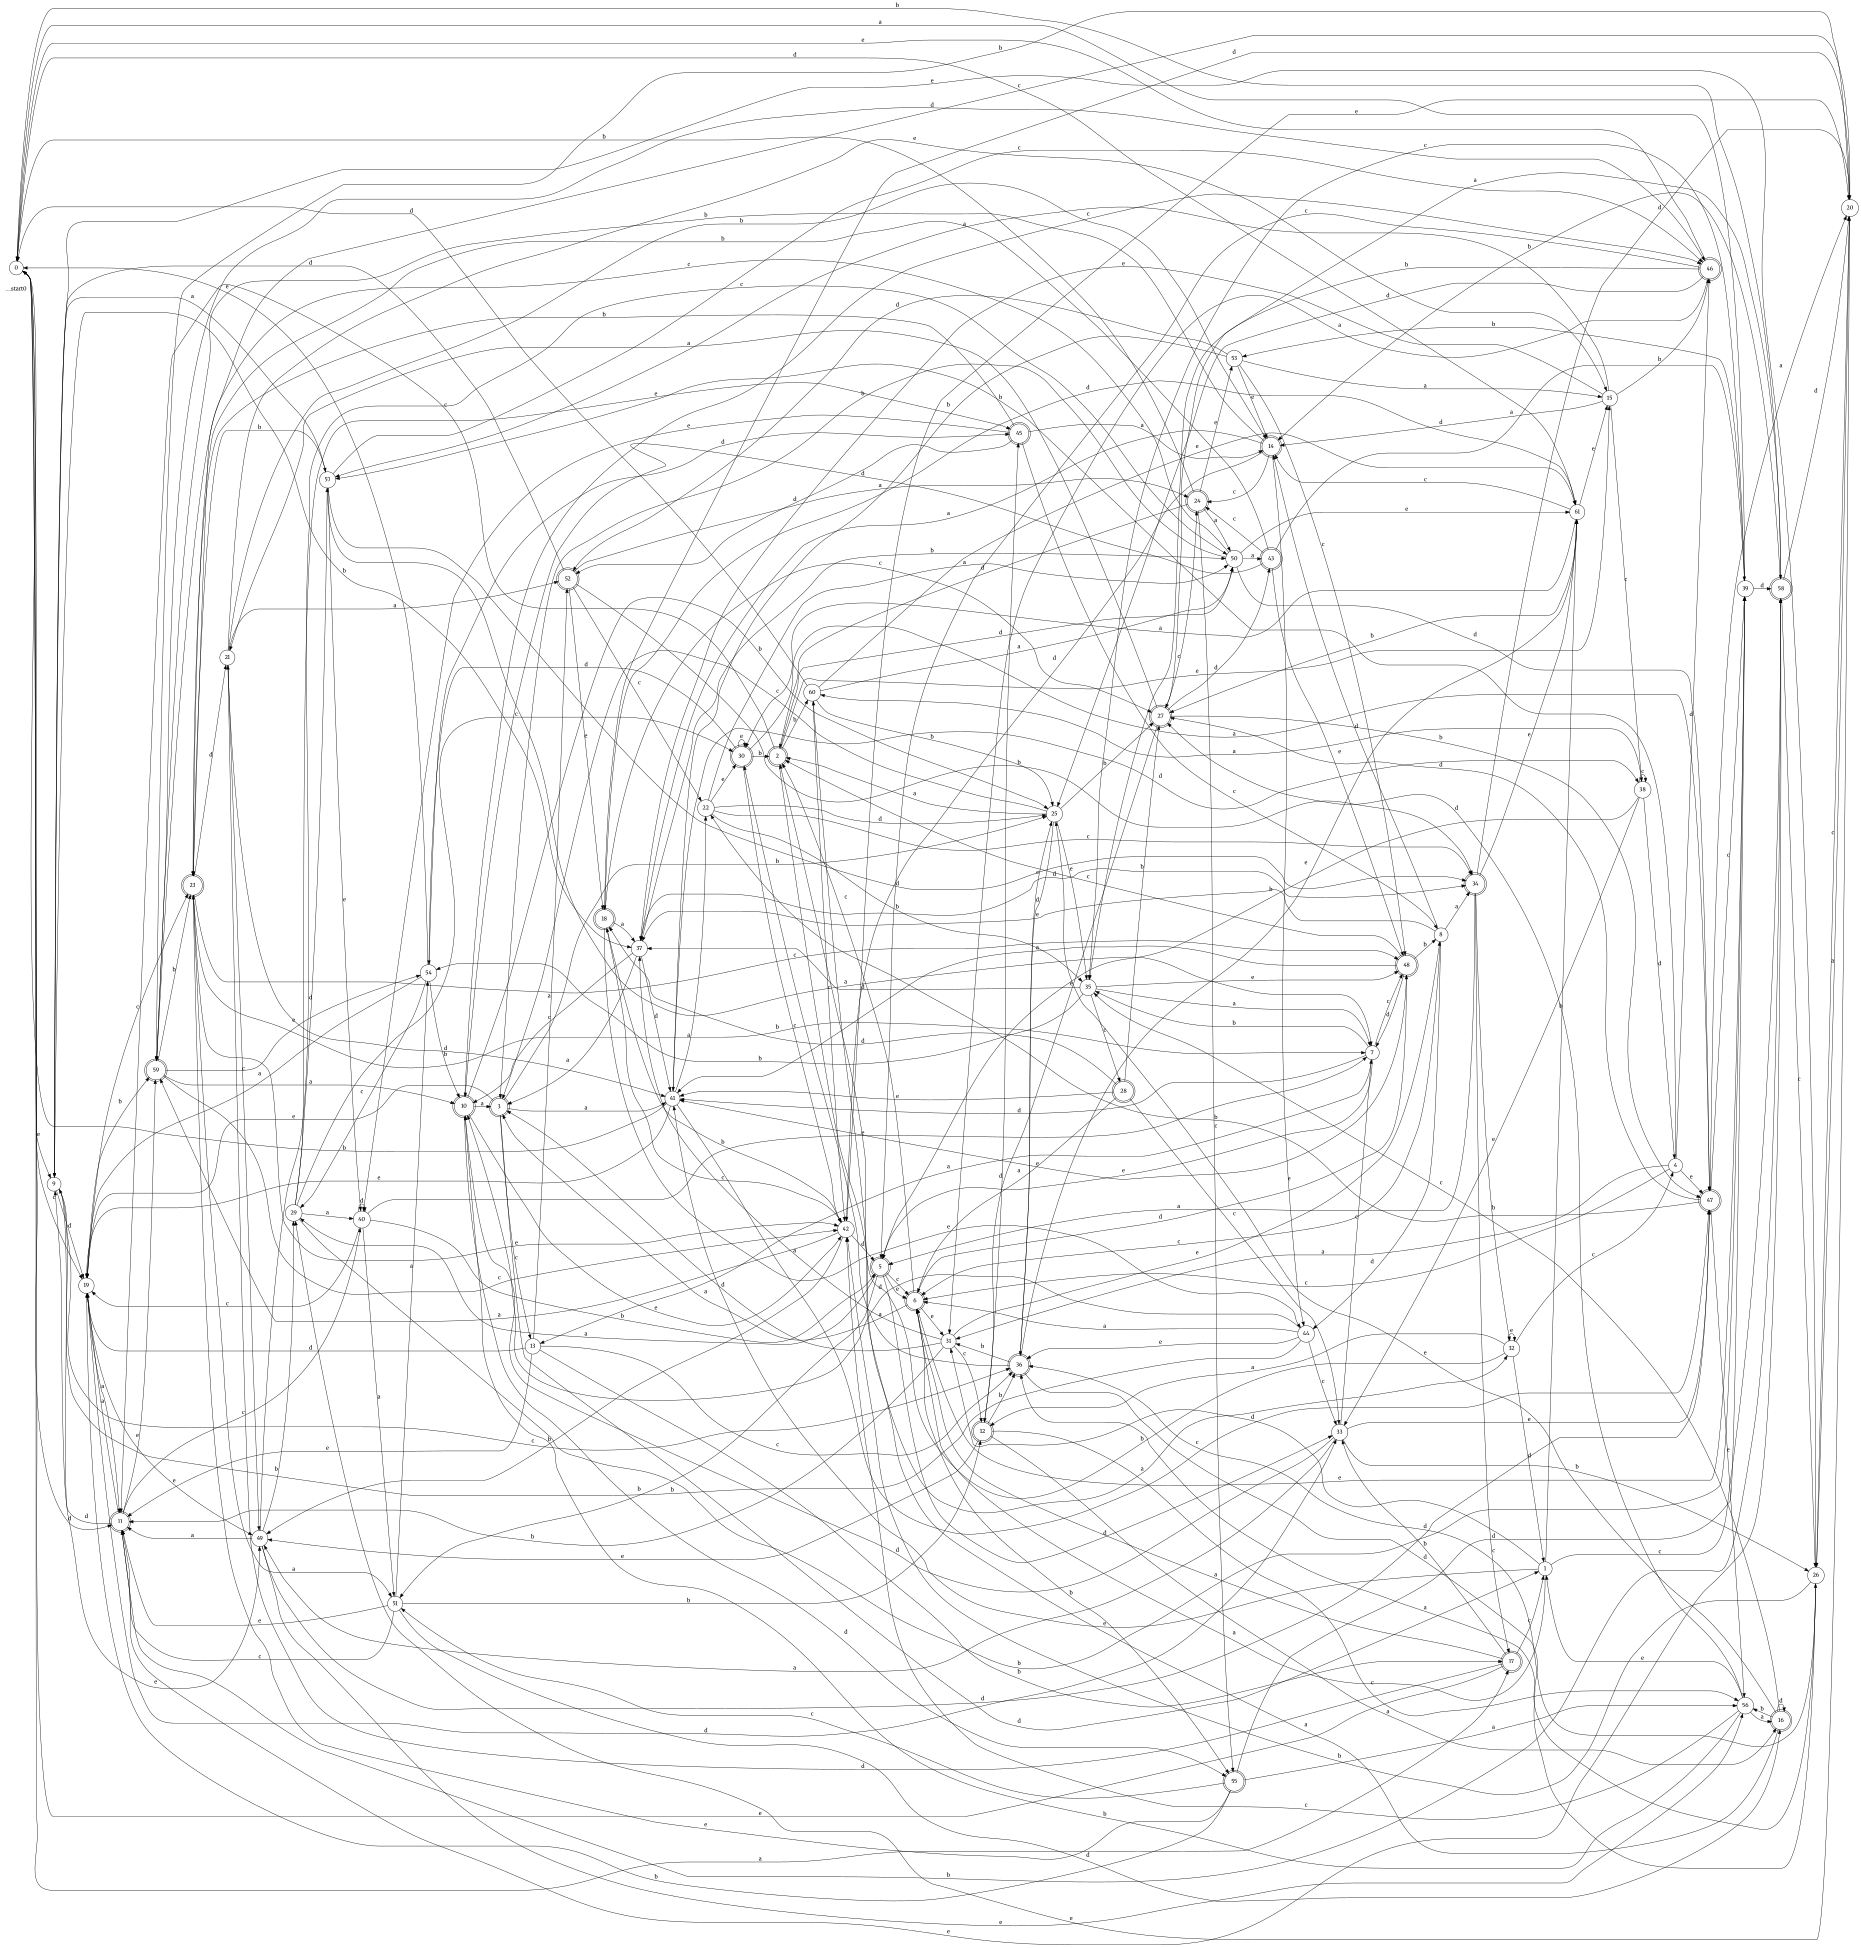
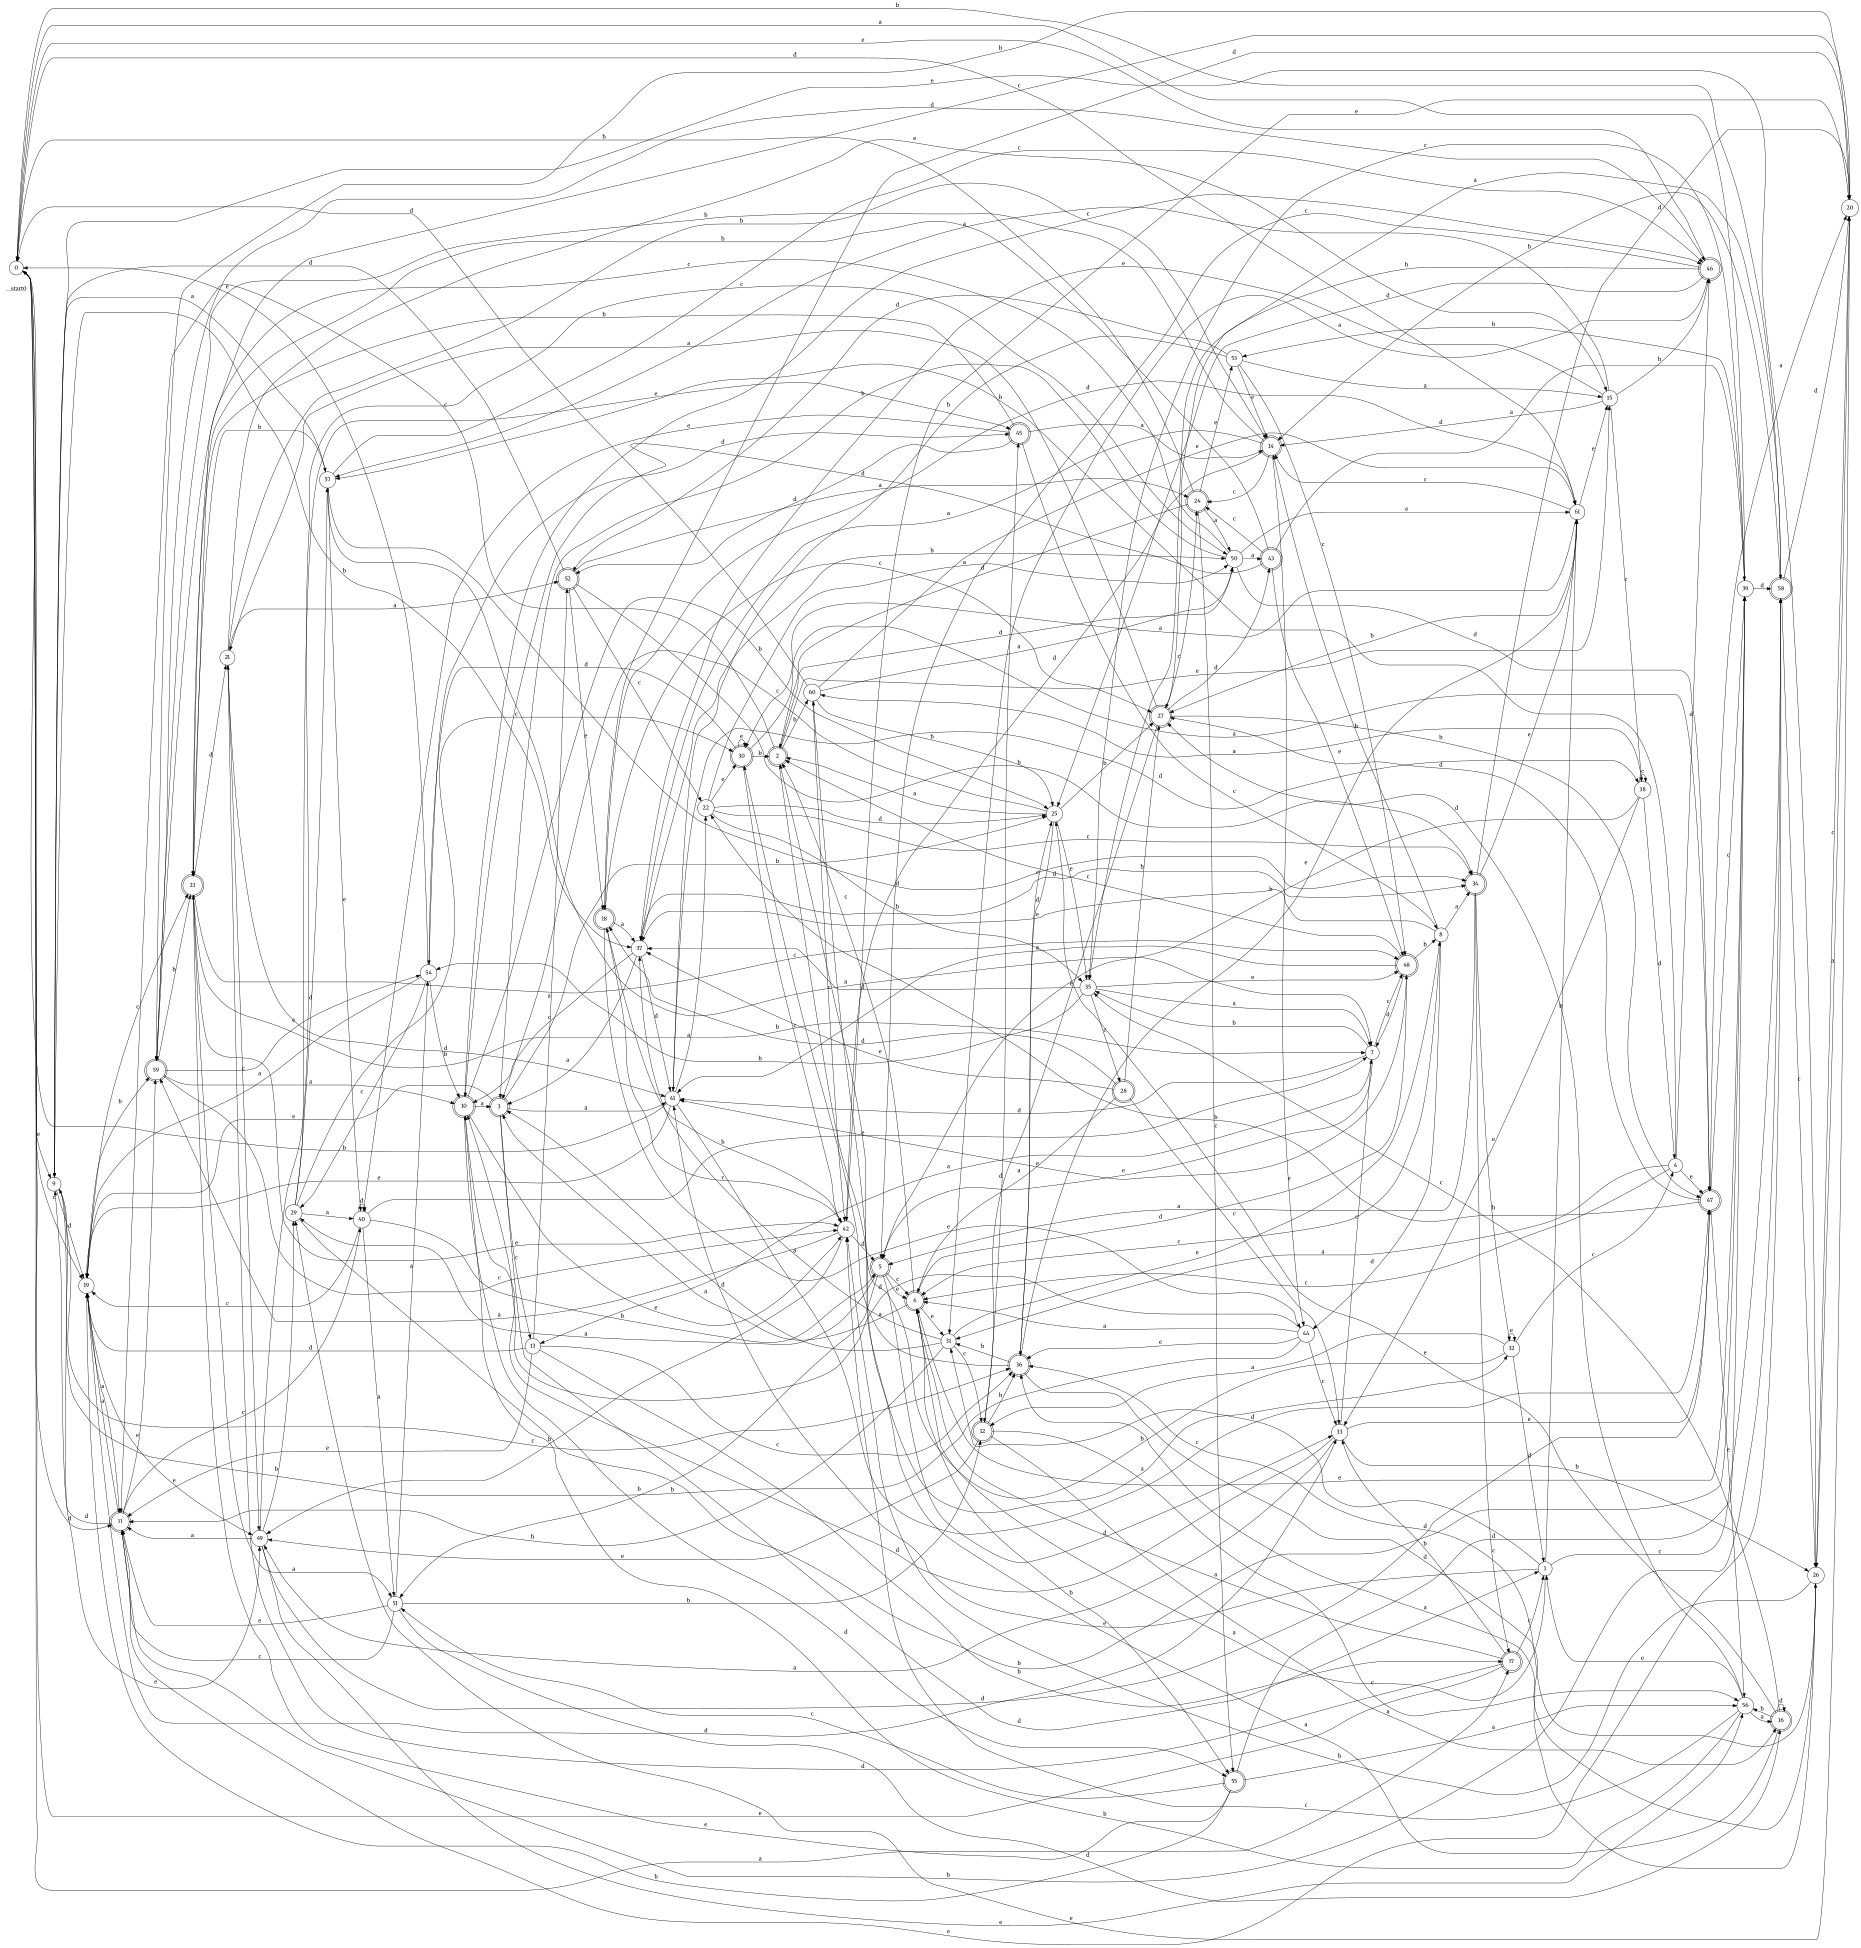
(1357, 727) -> (1357, 727)
(898, 1099) -> (873, 1054)
